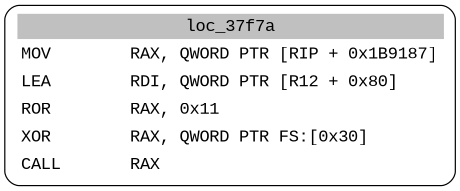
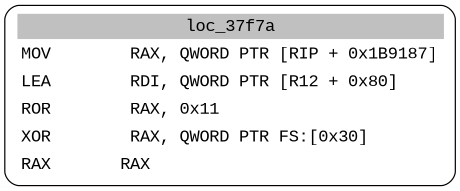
(91, 164) -> (86, 164)
